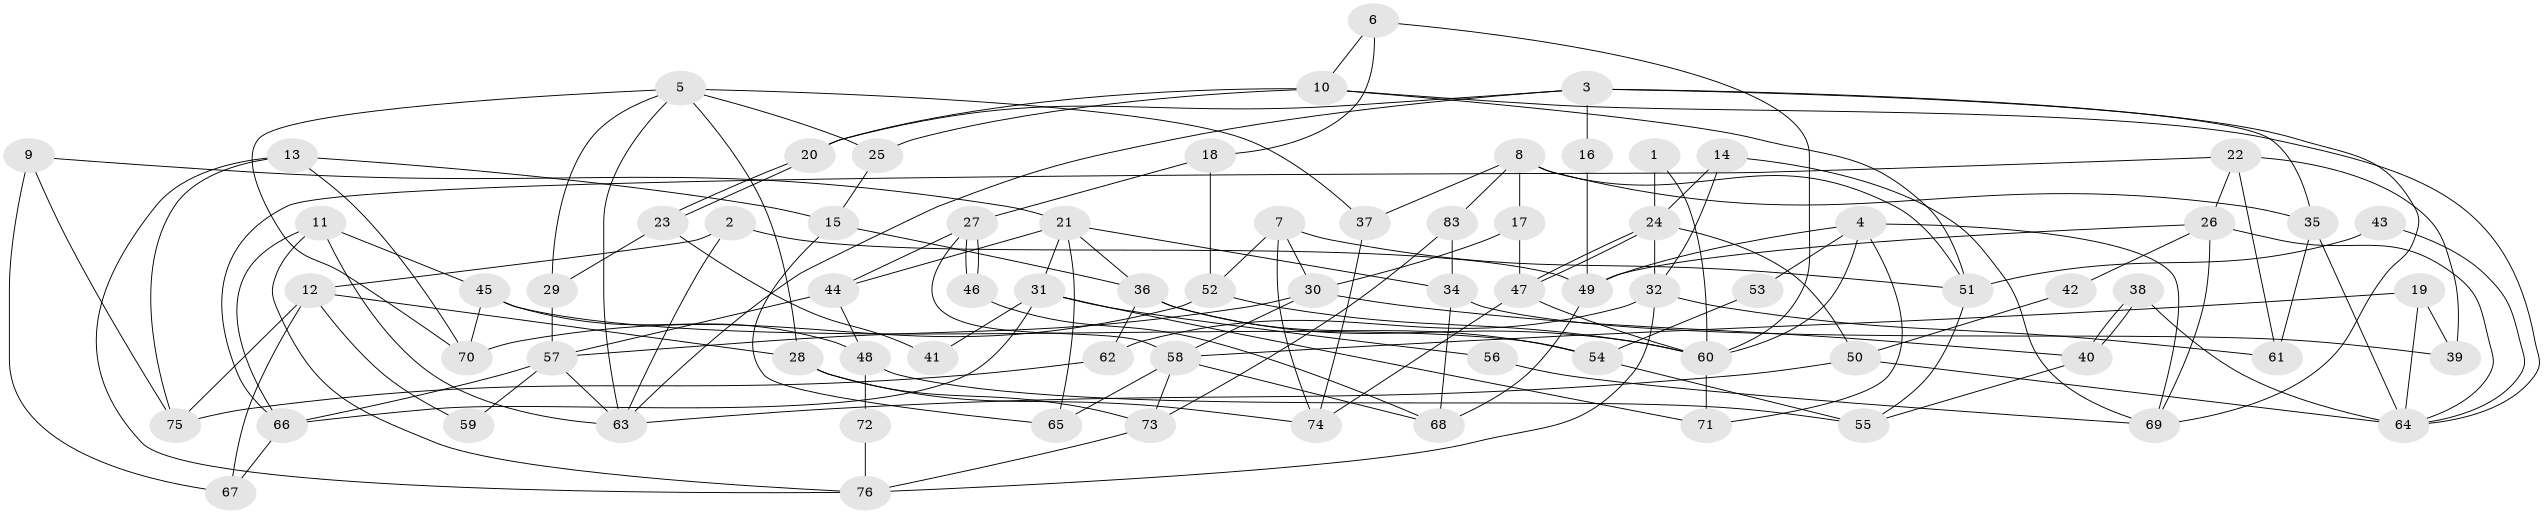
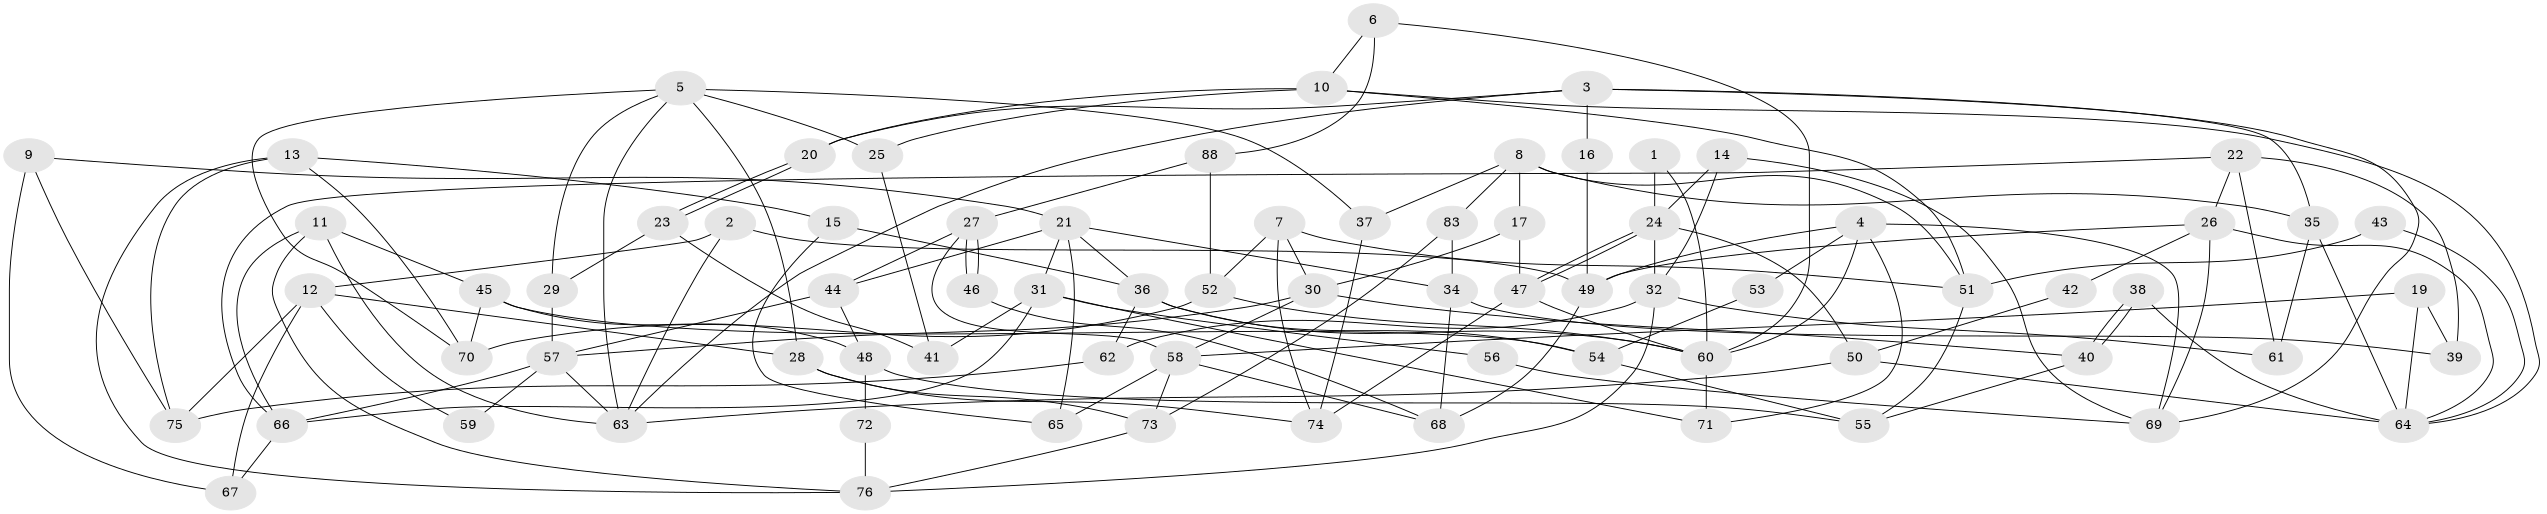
(1210, 156) -> (1210, 156)
(853, 193) -> (911, 278)
